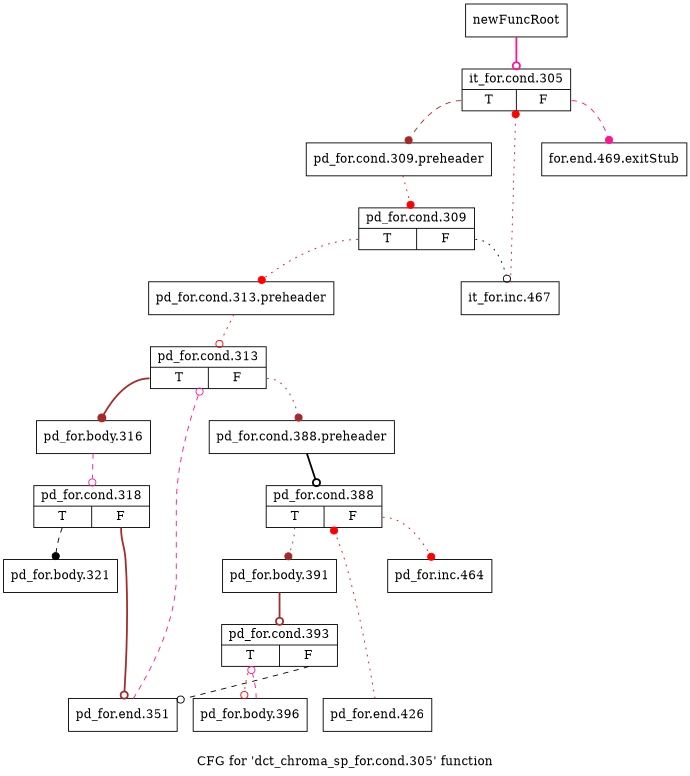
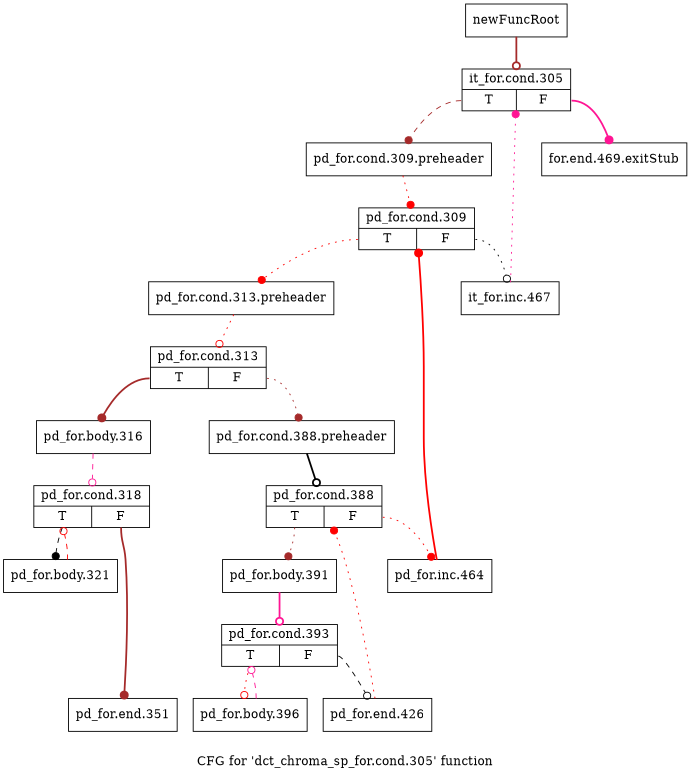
(516, 49) -> (516, 49)
(595, 113) -> (595, 113)
(513, 200) -> (513, 200)
none -> (424, 409)
none -> (67, 547)
(176, 550) -> none
(280, 605) -> (280, 605)
(127, 609) -> (127, 609)
(237, 685) -> (353, 673)
